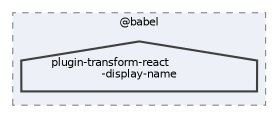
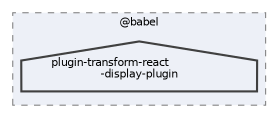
(139, 69) -> (139, 69)
